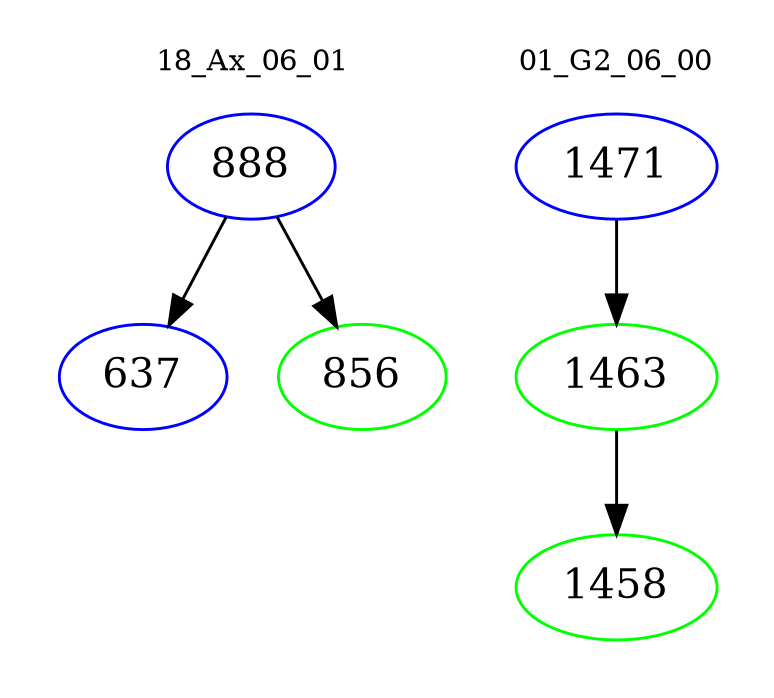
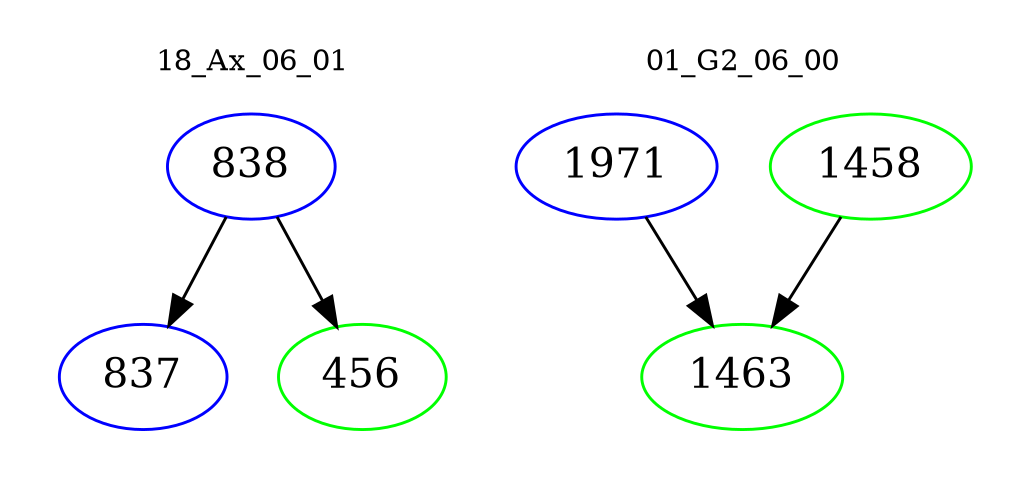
(251, 167) -> (251, 167)
(617, 167) -> (617, 167)
(143, 377) -> (143, 377)
(362, 377) -> (362, 377)
(617, 468) -> (815, 259)
